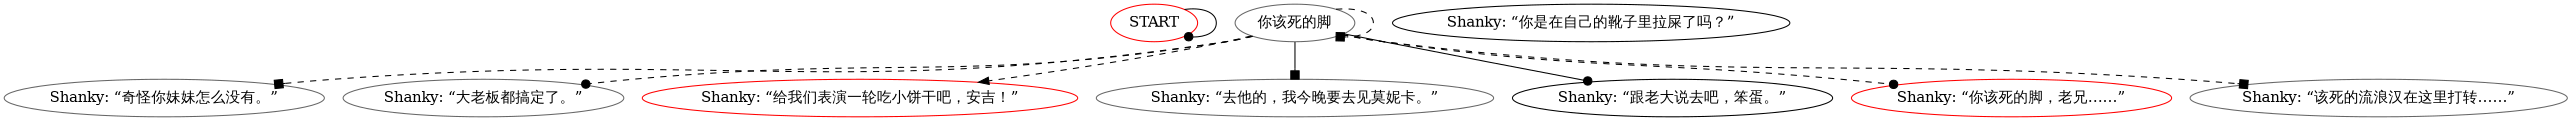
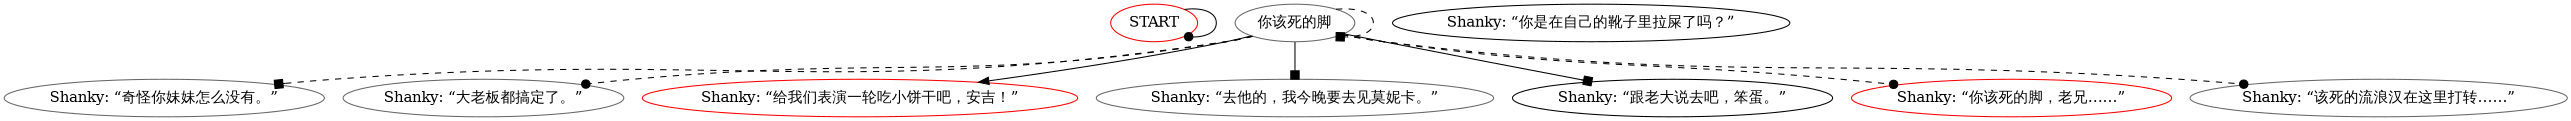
(1476, 60) -> (1476, 60)
(1101, 64) -> (1101, 64)
(1789, 68) -> (1789, 68)
